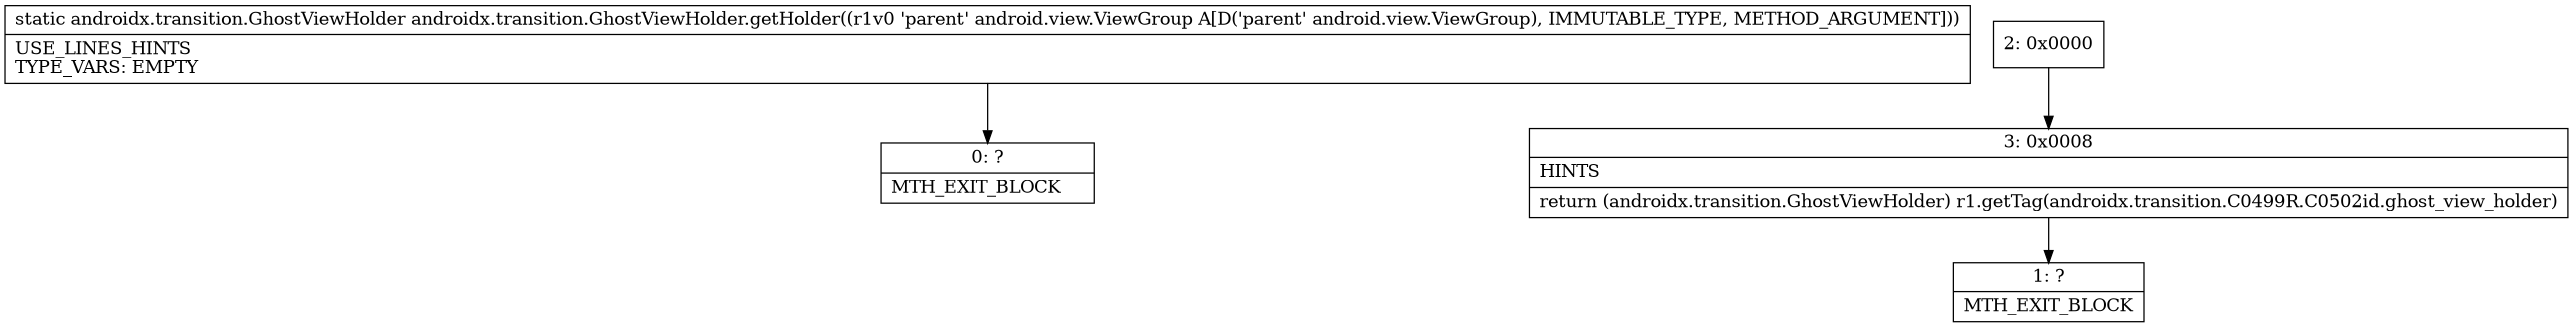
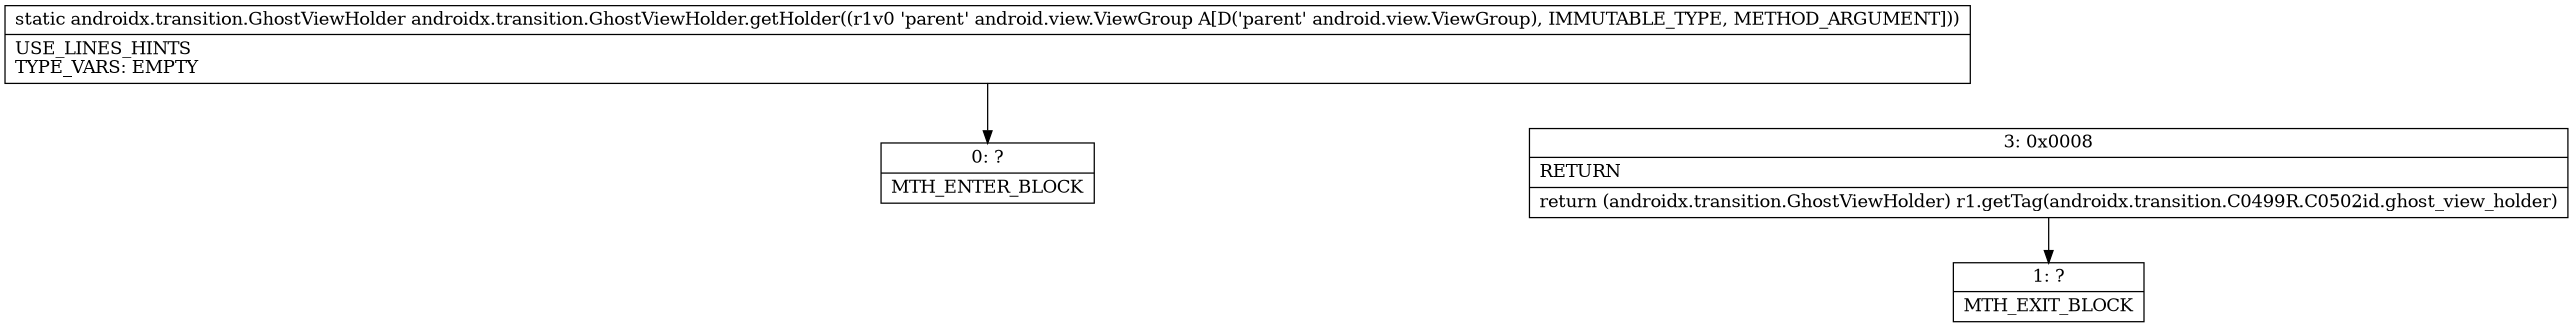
(2049, 45) -> none
(1570, 172) -> (1580, 172)
(976, 187) -> (988, 187)
